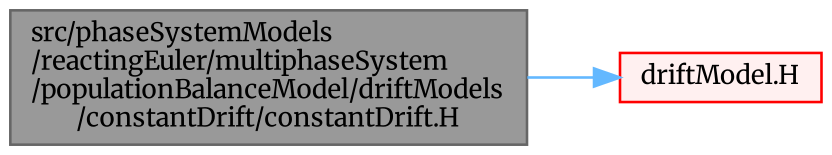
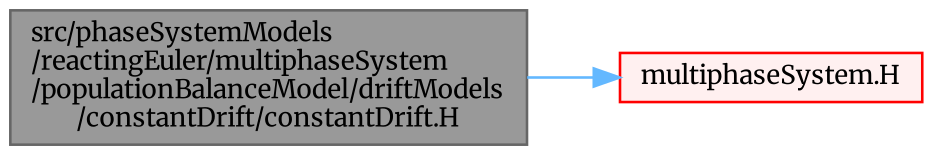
(721, 78) -> (771, 78)
